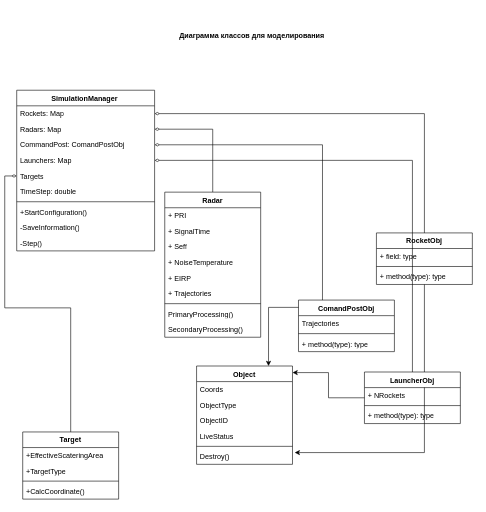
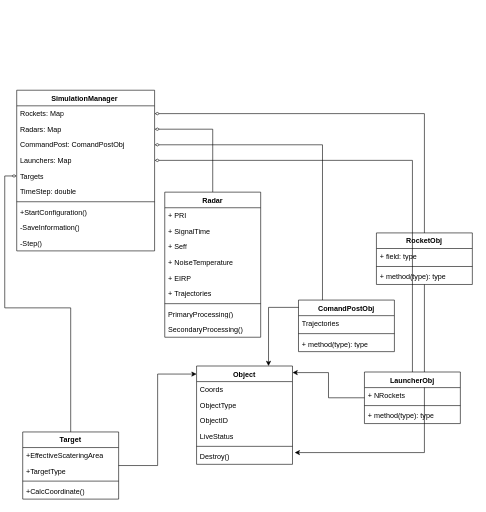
(252, 36) -> none
none -> (158, 439)
